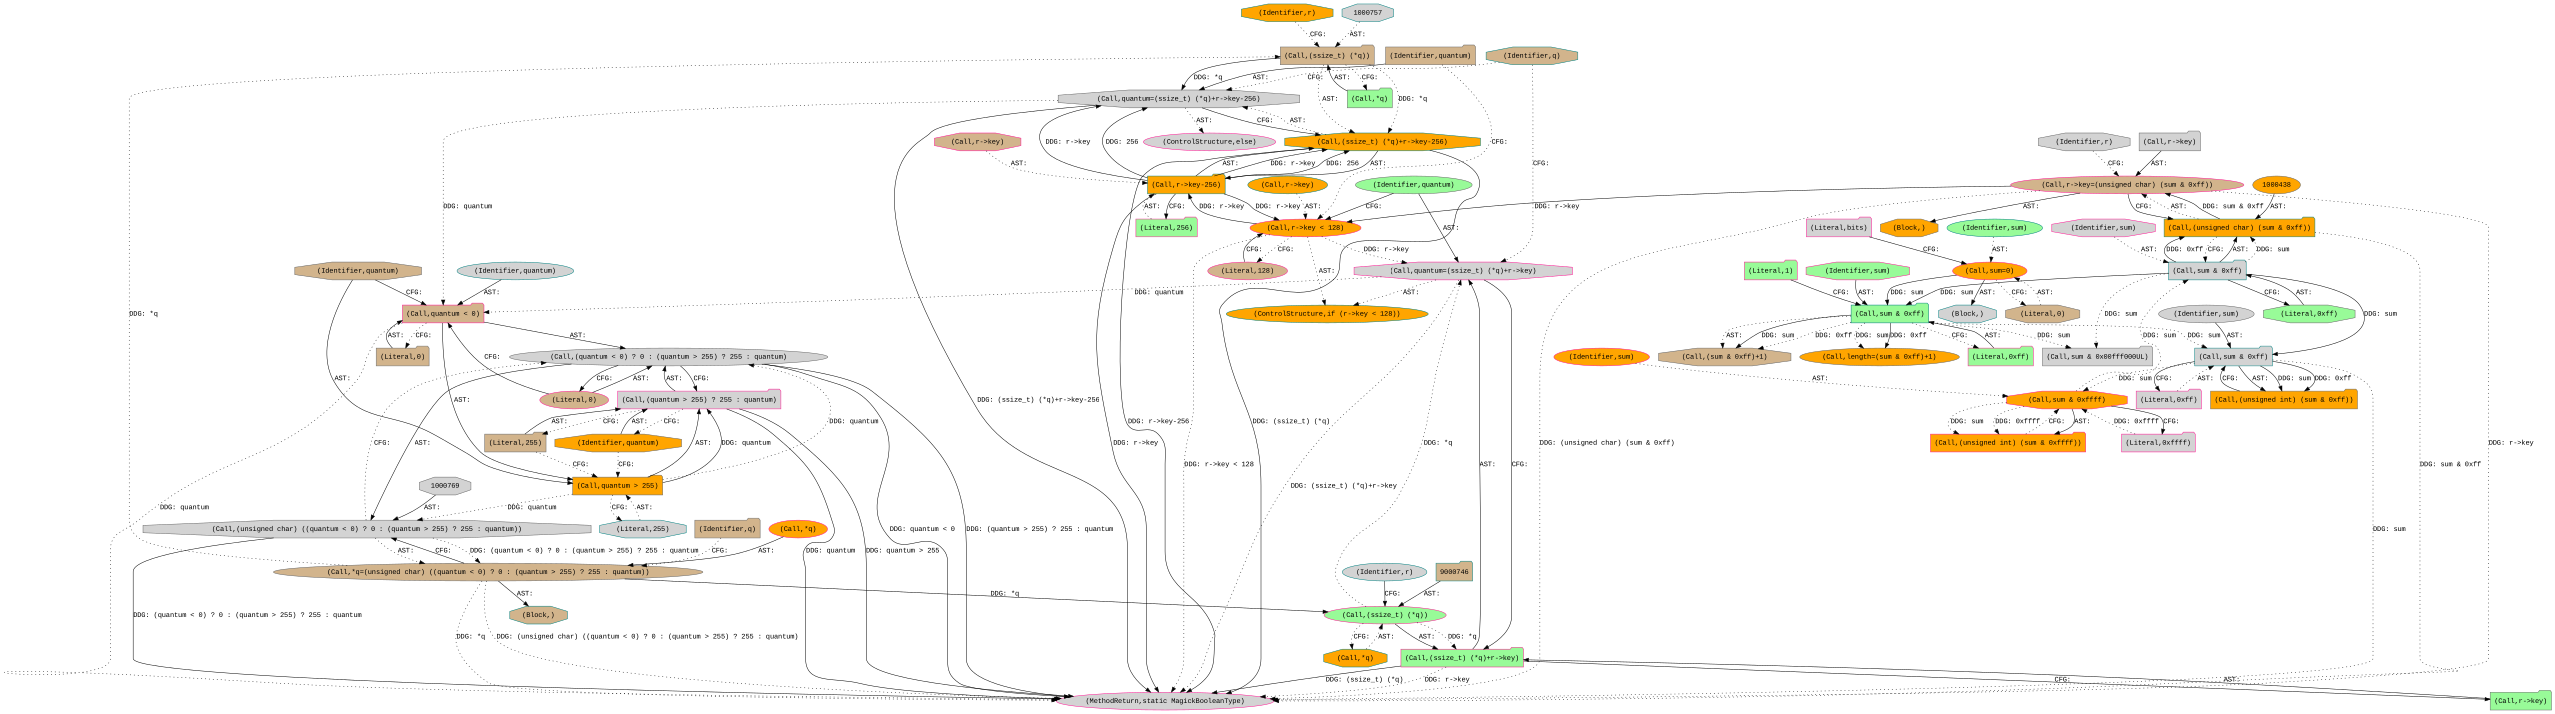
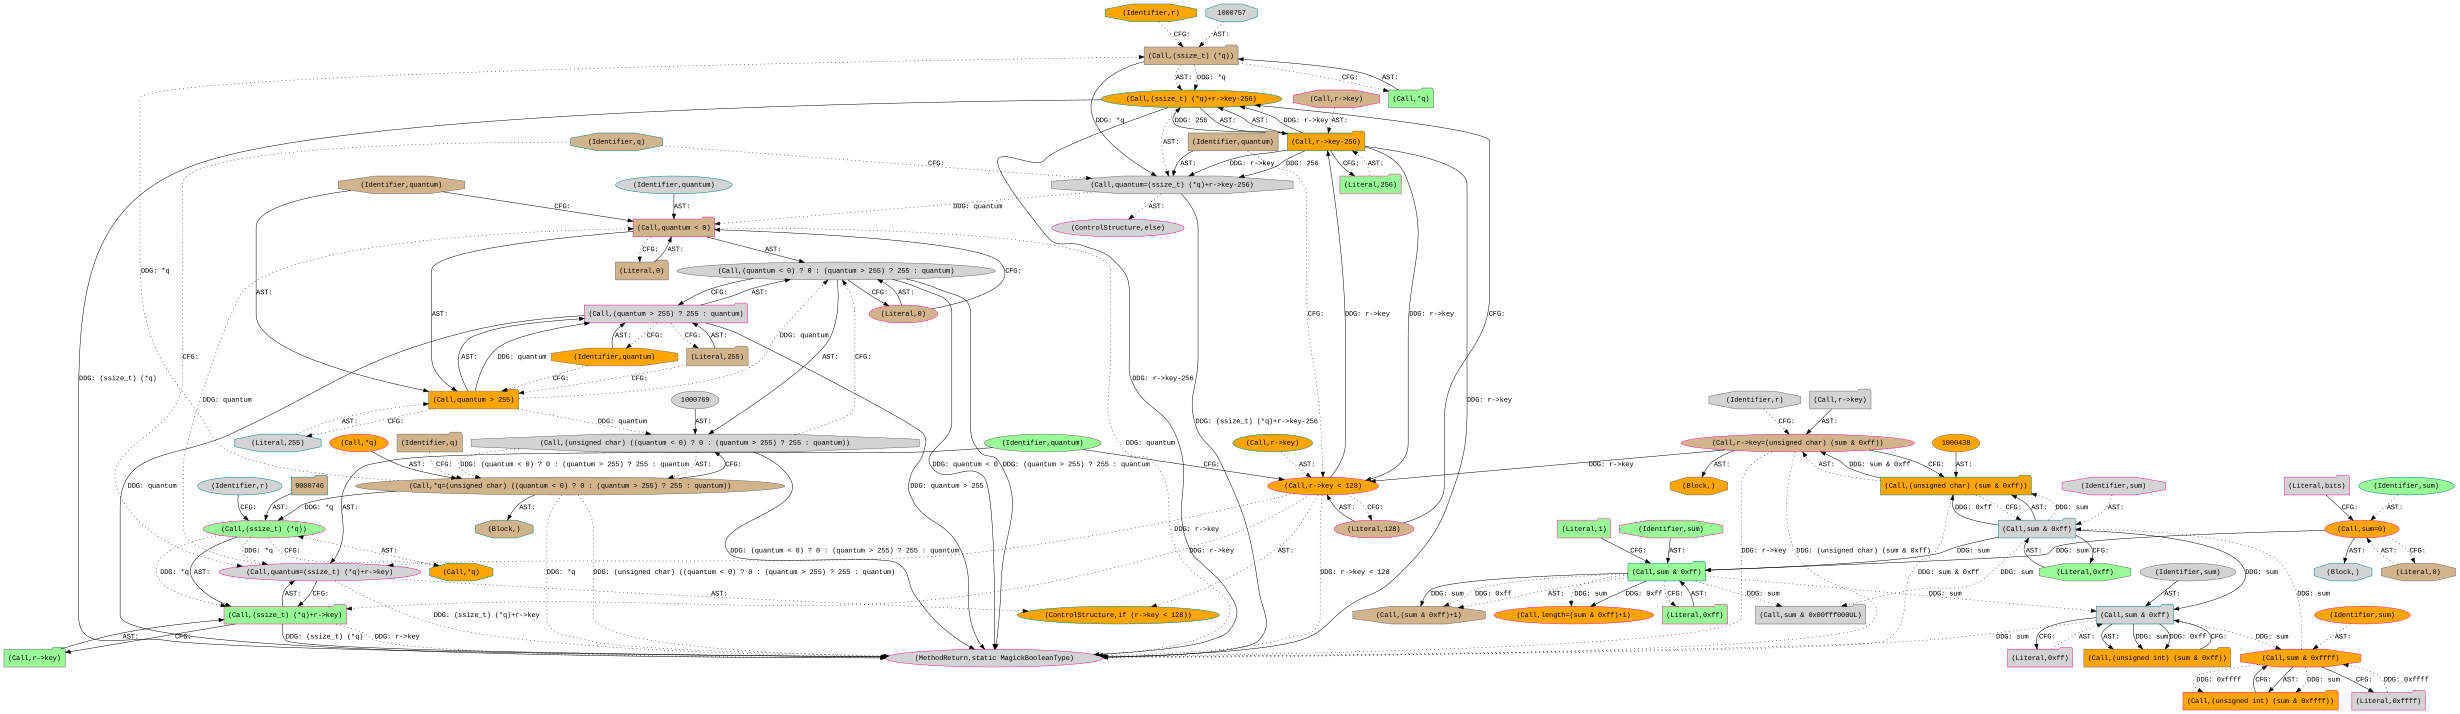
(1258, 124) -> (1490, 232)
(1383, 142) -> (1192, 99)
(1257, 249) -> (1349, 508)
(1463, 271) -> (320, 572)
(1880, 357) -> (1574, 615)
(2041, 424) -> (2254, 679)
(445, 486) -> (695, 400)
none -> (815, 606)
